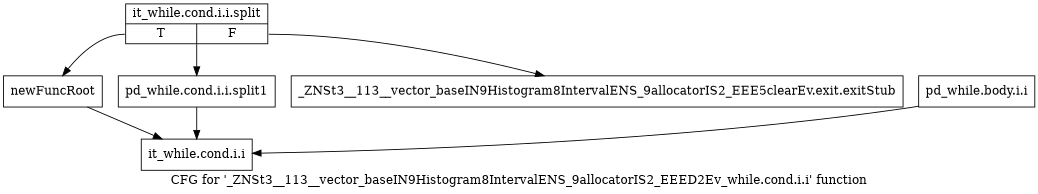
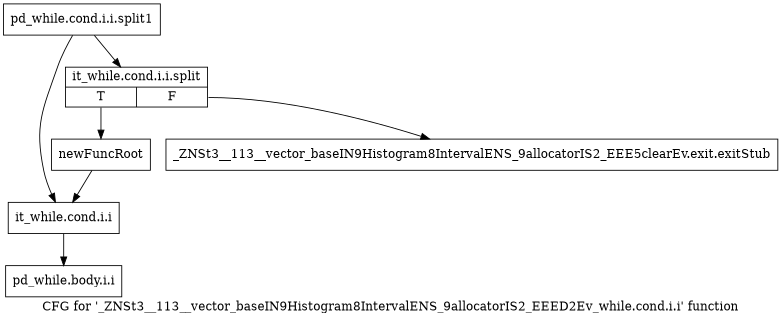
(197, 55) -> (105, 48)
(591, 140) -> (64, 245)
